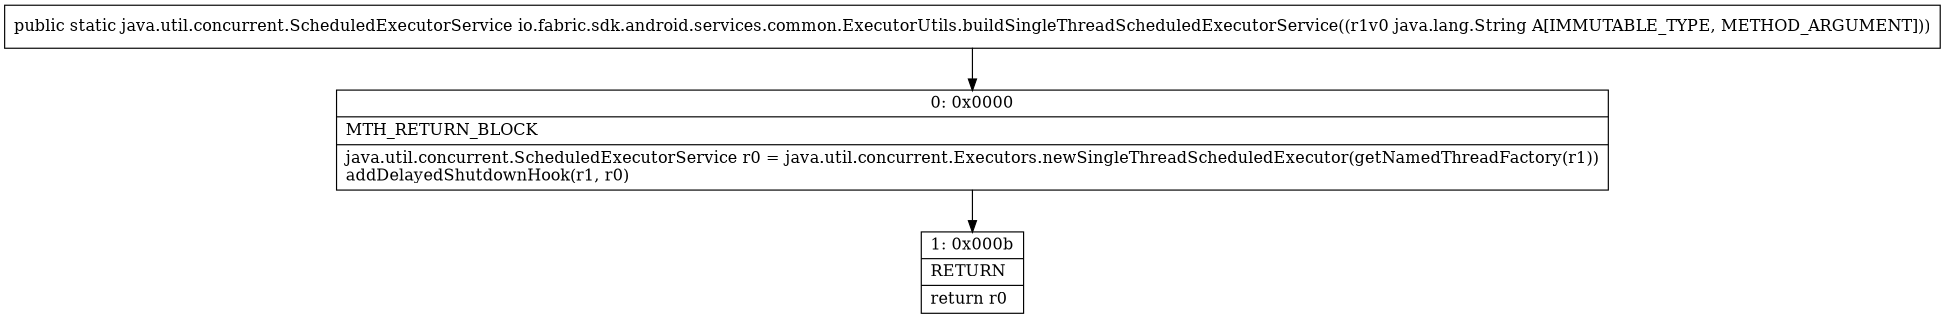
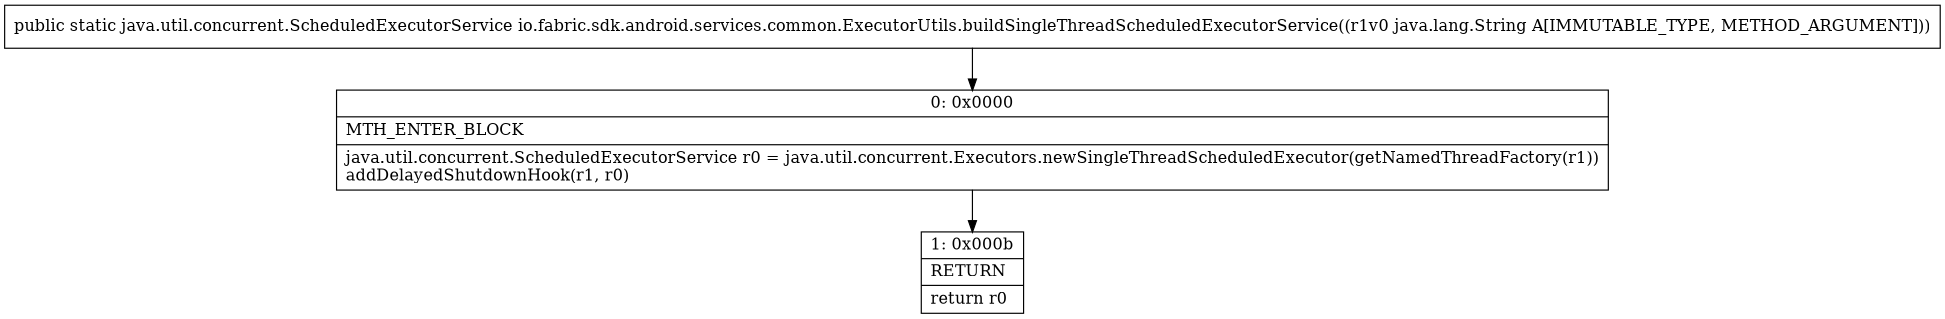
(442, 130) -> (435, 130)
